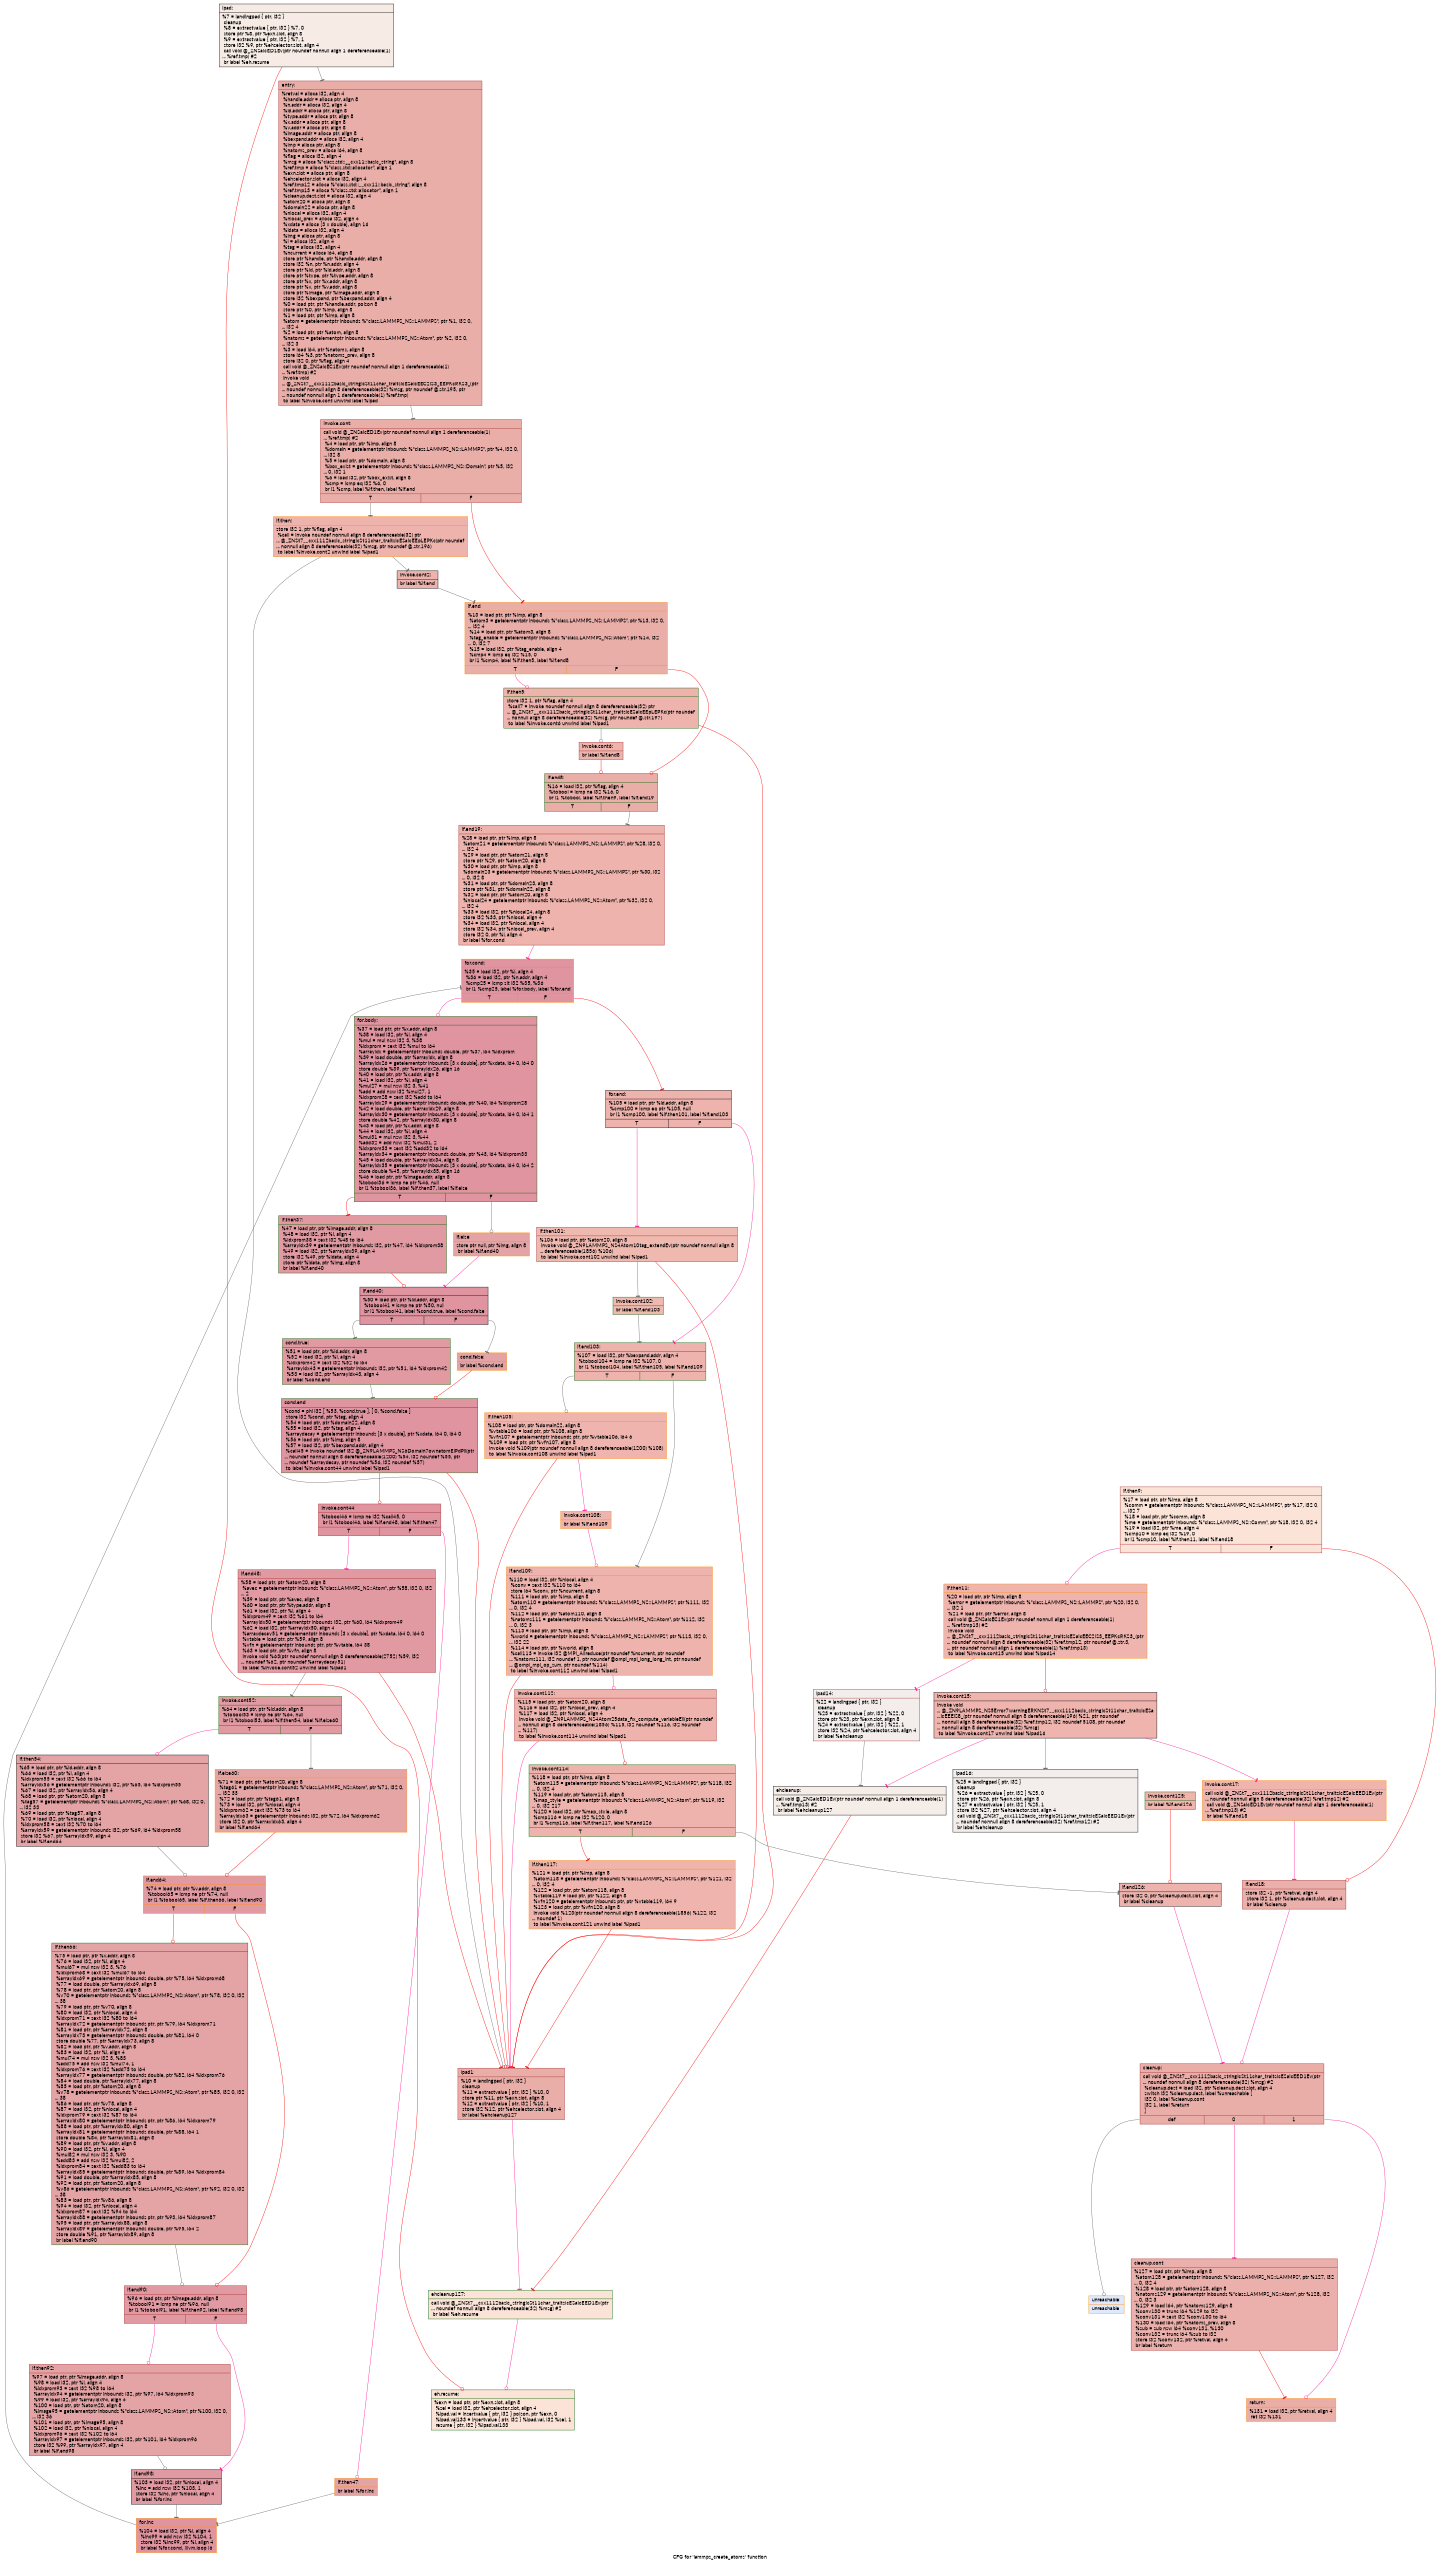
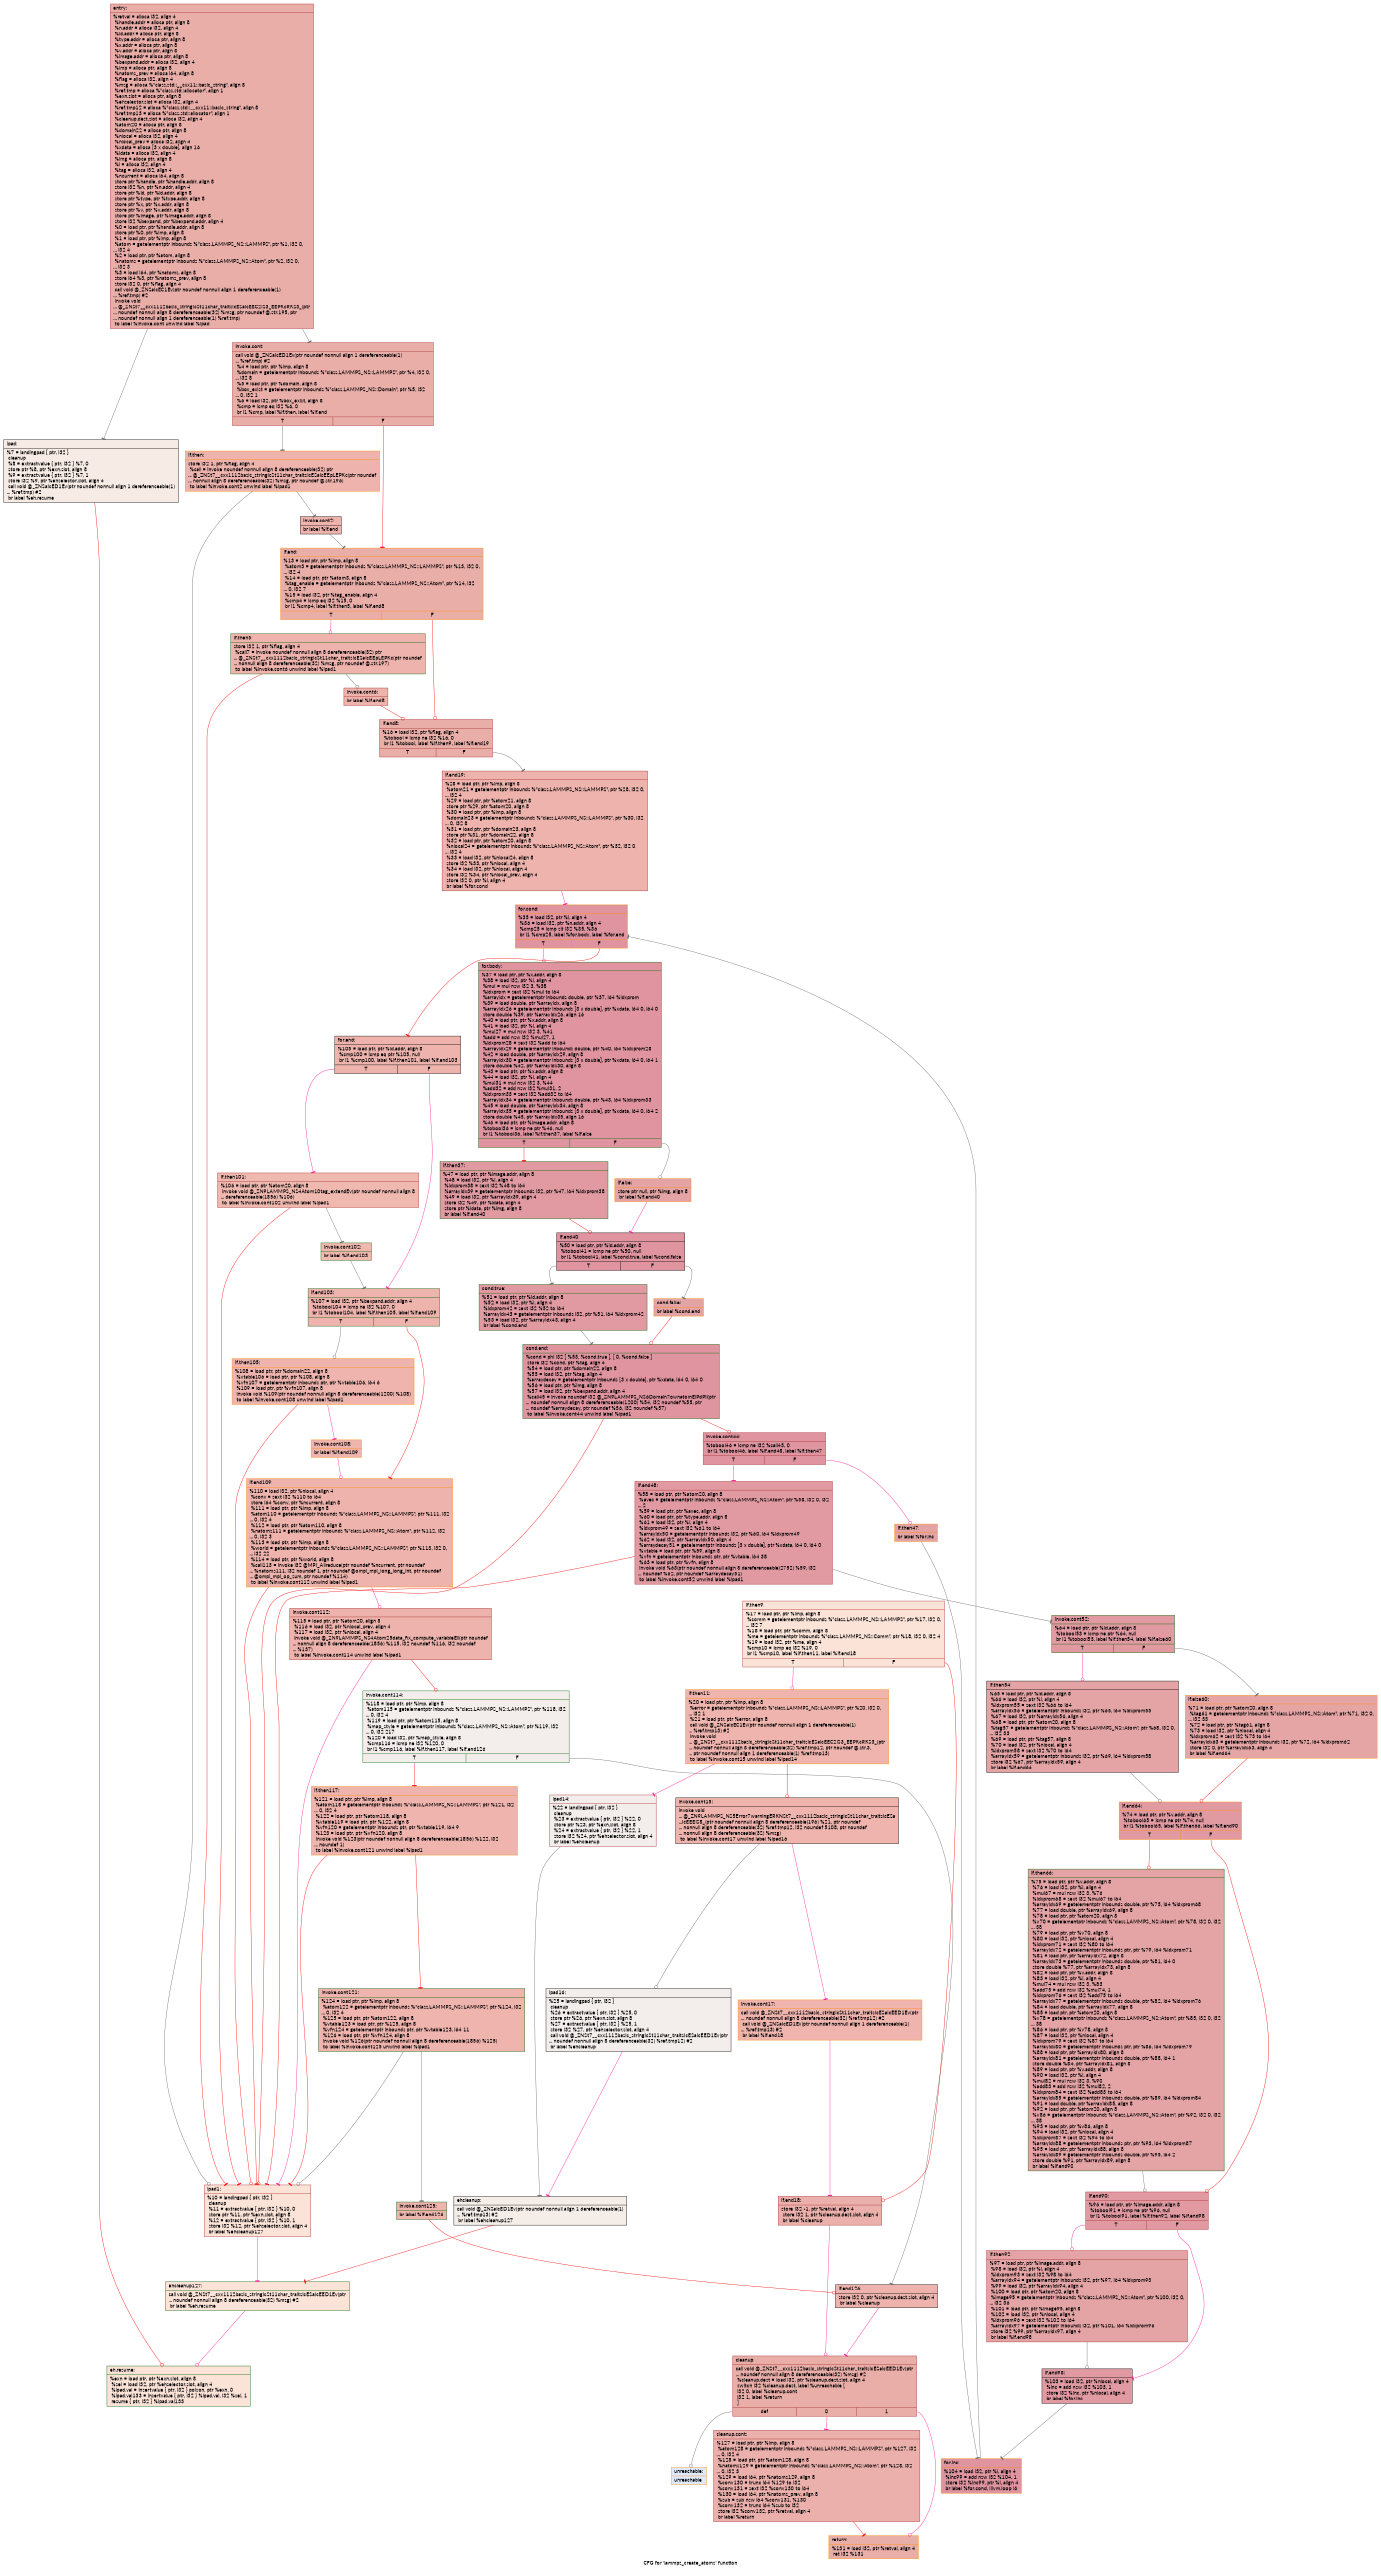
(320, 73) -> (126, 383)
(330, 304) -> (159, 227)
(601, 792) -> (436, 738)
(669, 1476) -> (421, 1403)
(528, 1731) -> (303, 1650)
(1045, 1753) -> (703, 1911)
(937, 1760) -> (585, 2123)
(632, 1801) -> (466, 1727)
none -> (422, 2020)
(511, 2094) -> (257, 2211)
(94, 2200) -> (1070, 2127)
